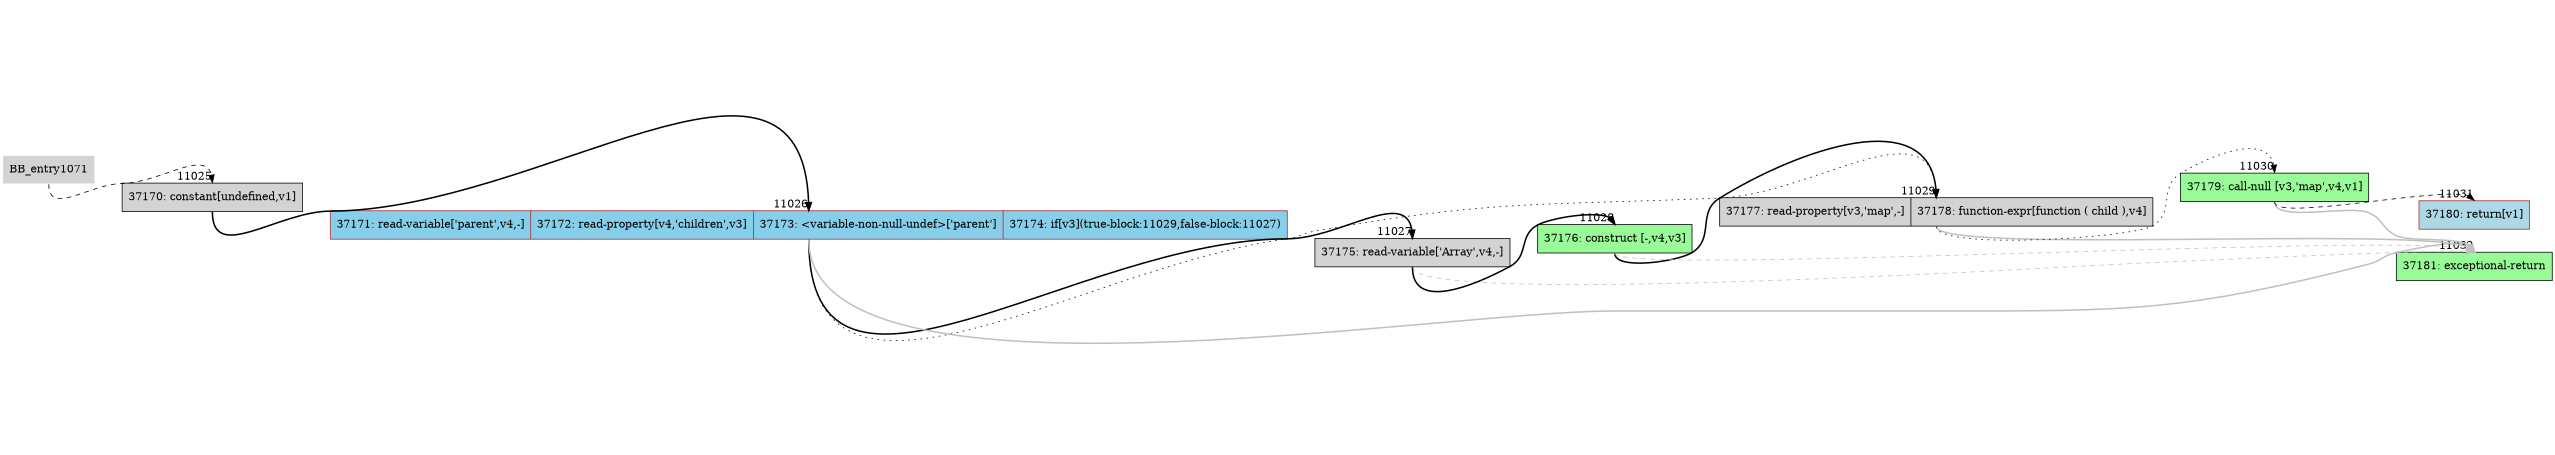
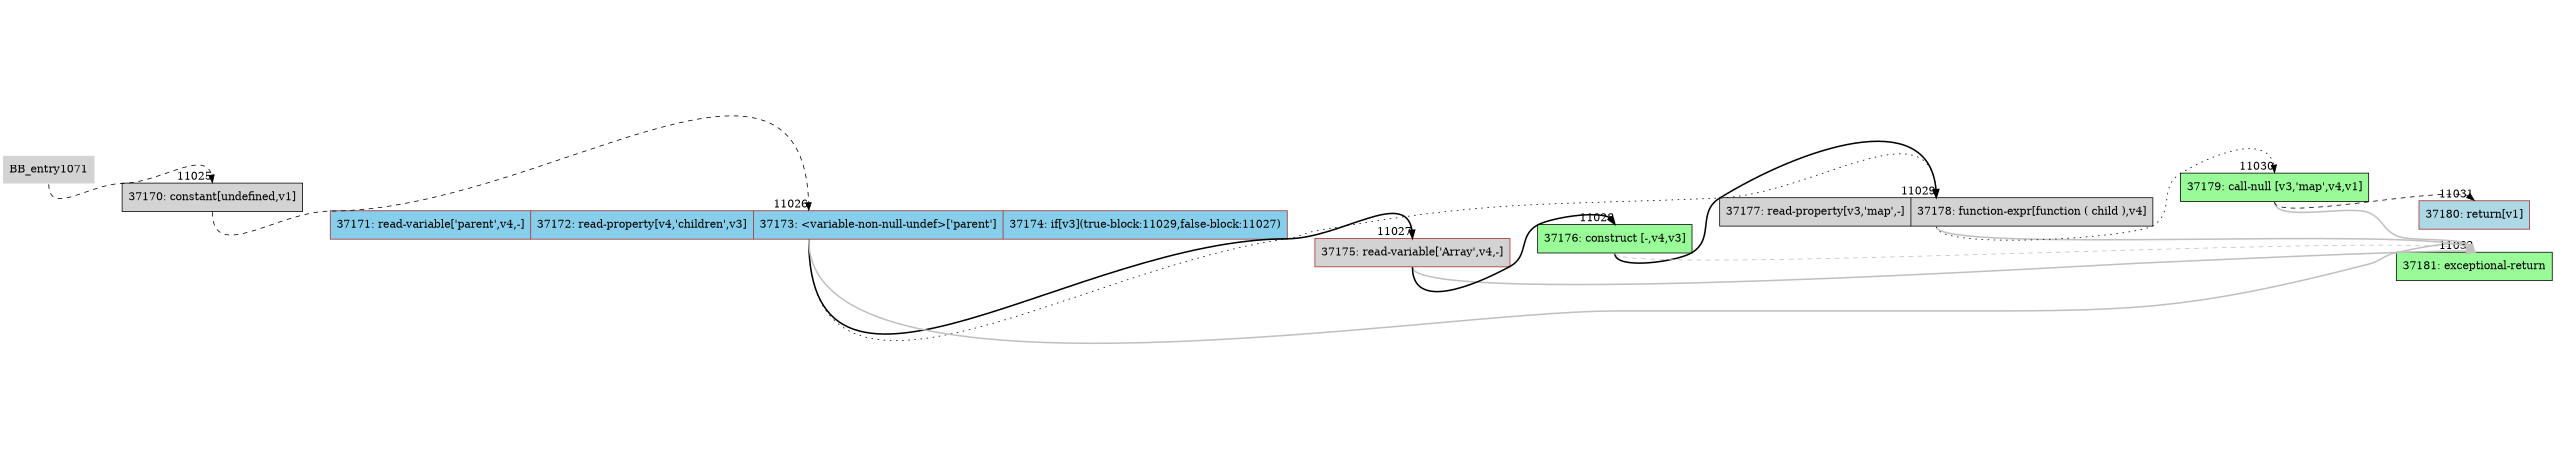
(529, 169) -> (529, 169)
(1412, 253) -> (1412, 253)
(1938, 273) -> (1938, 273)
